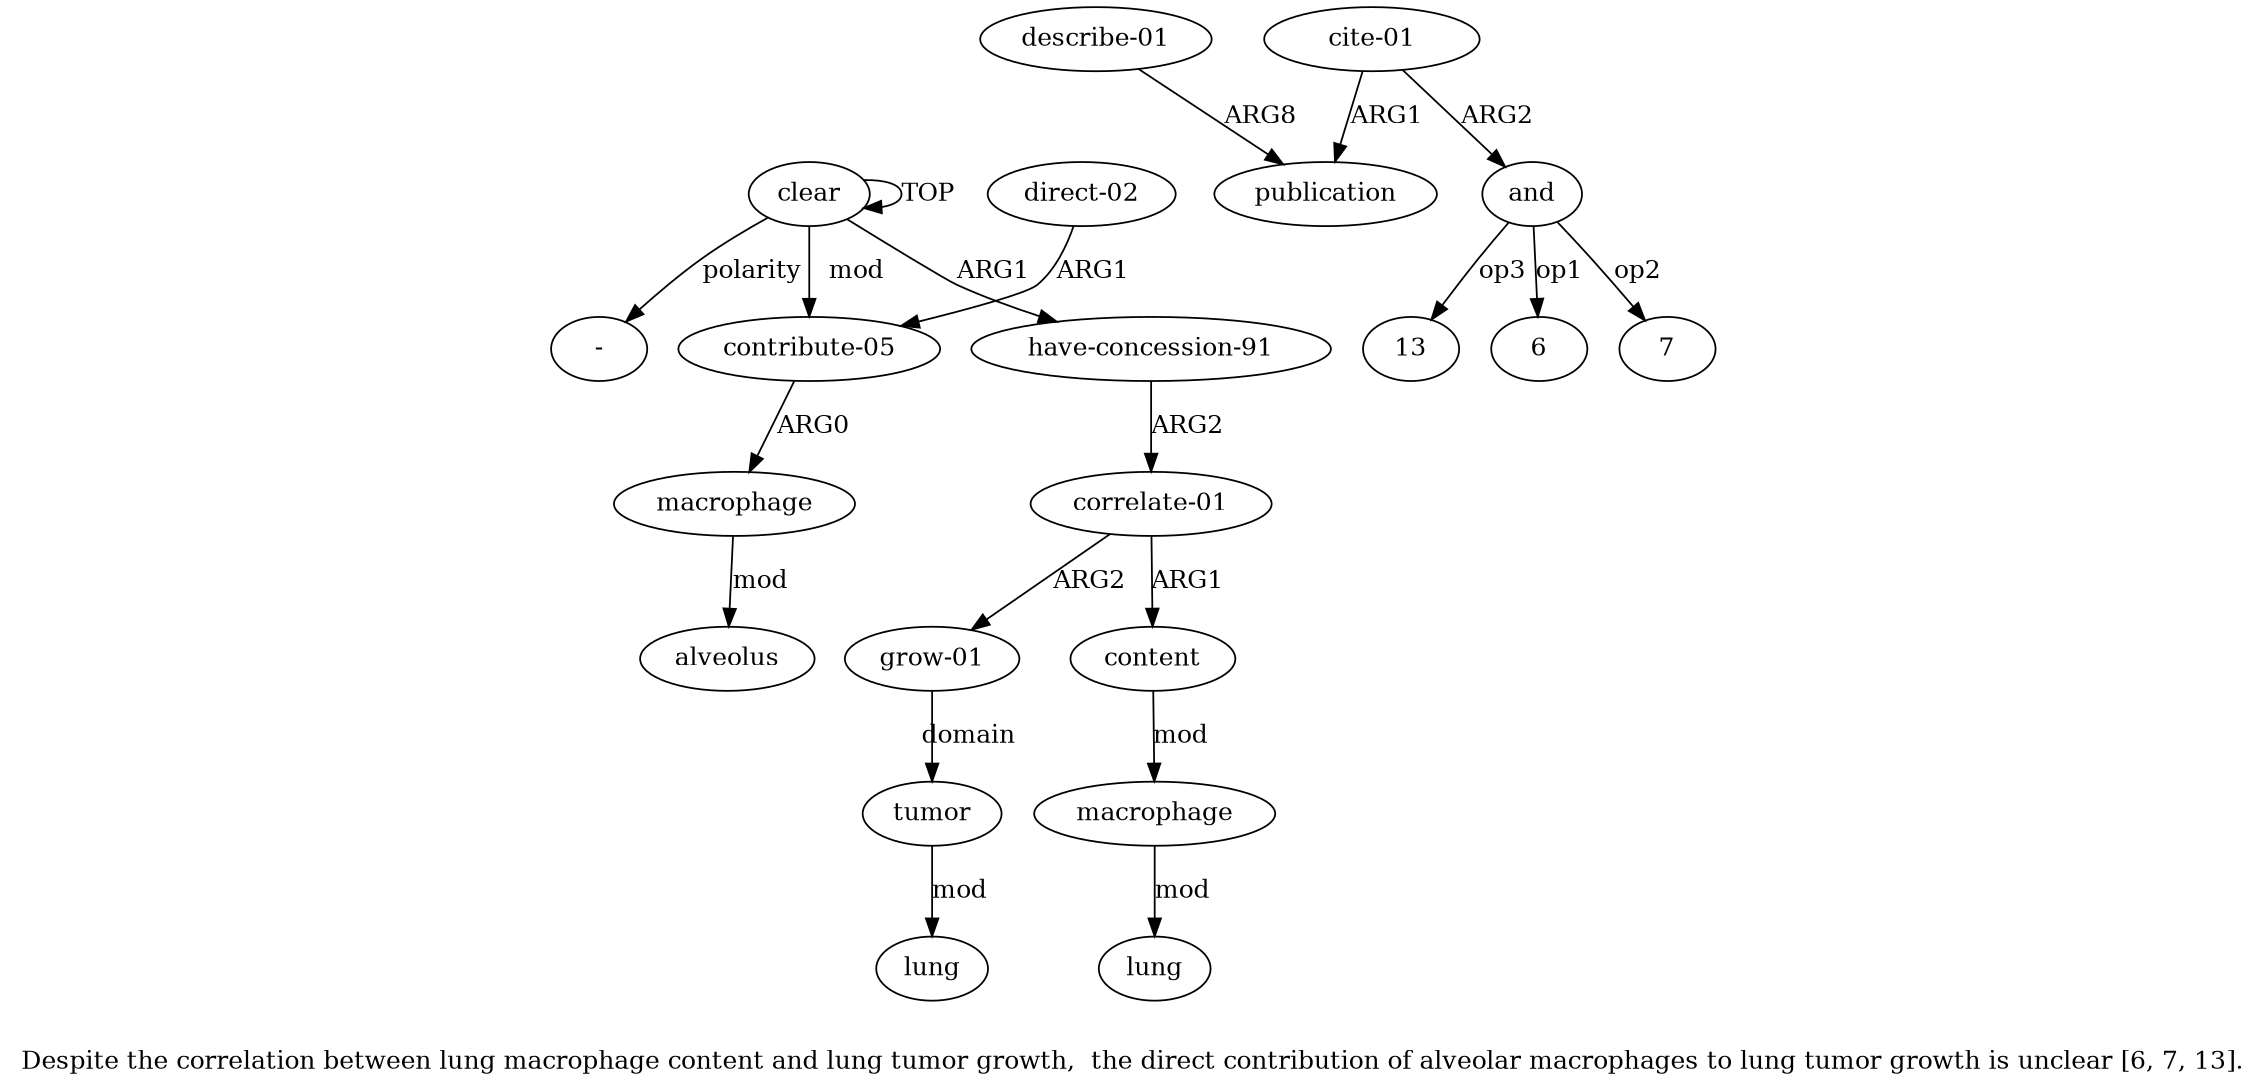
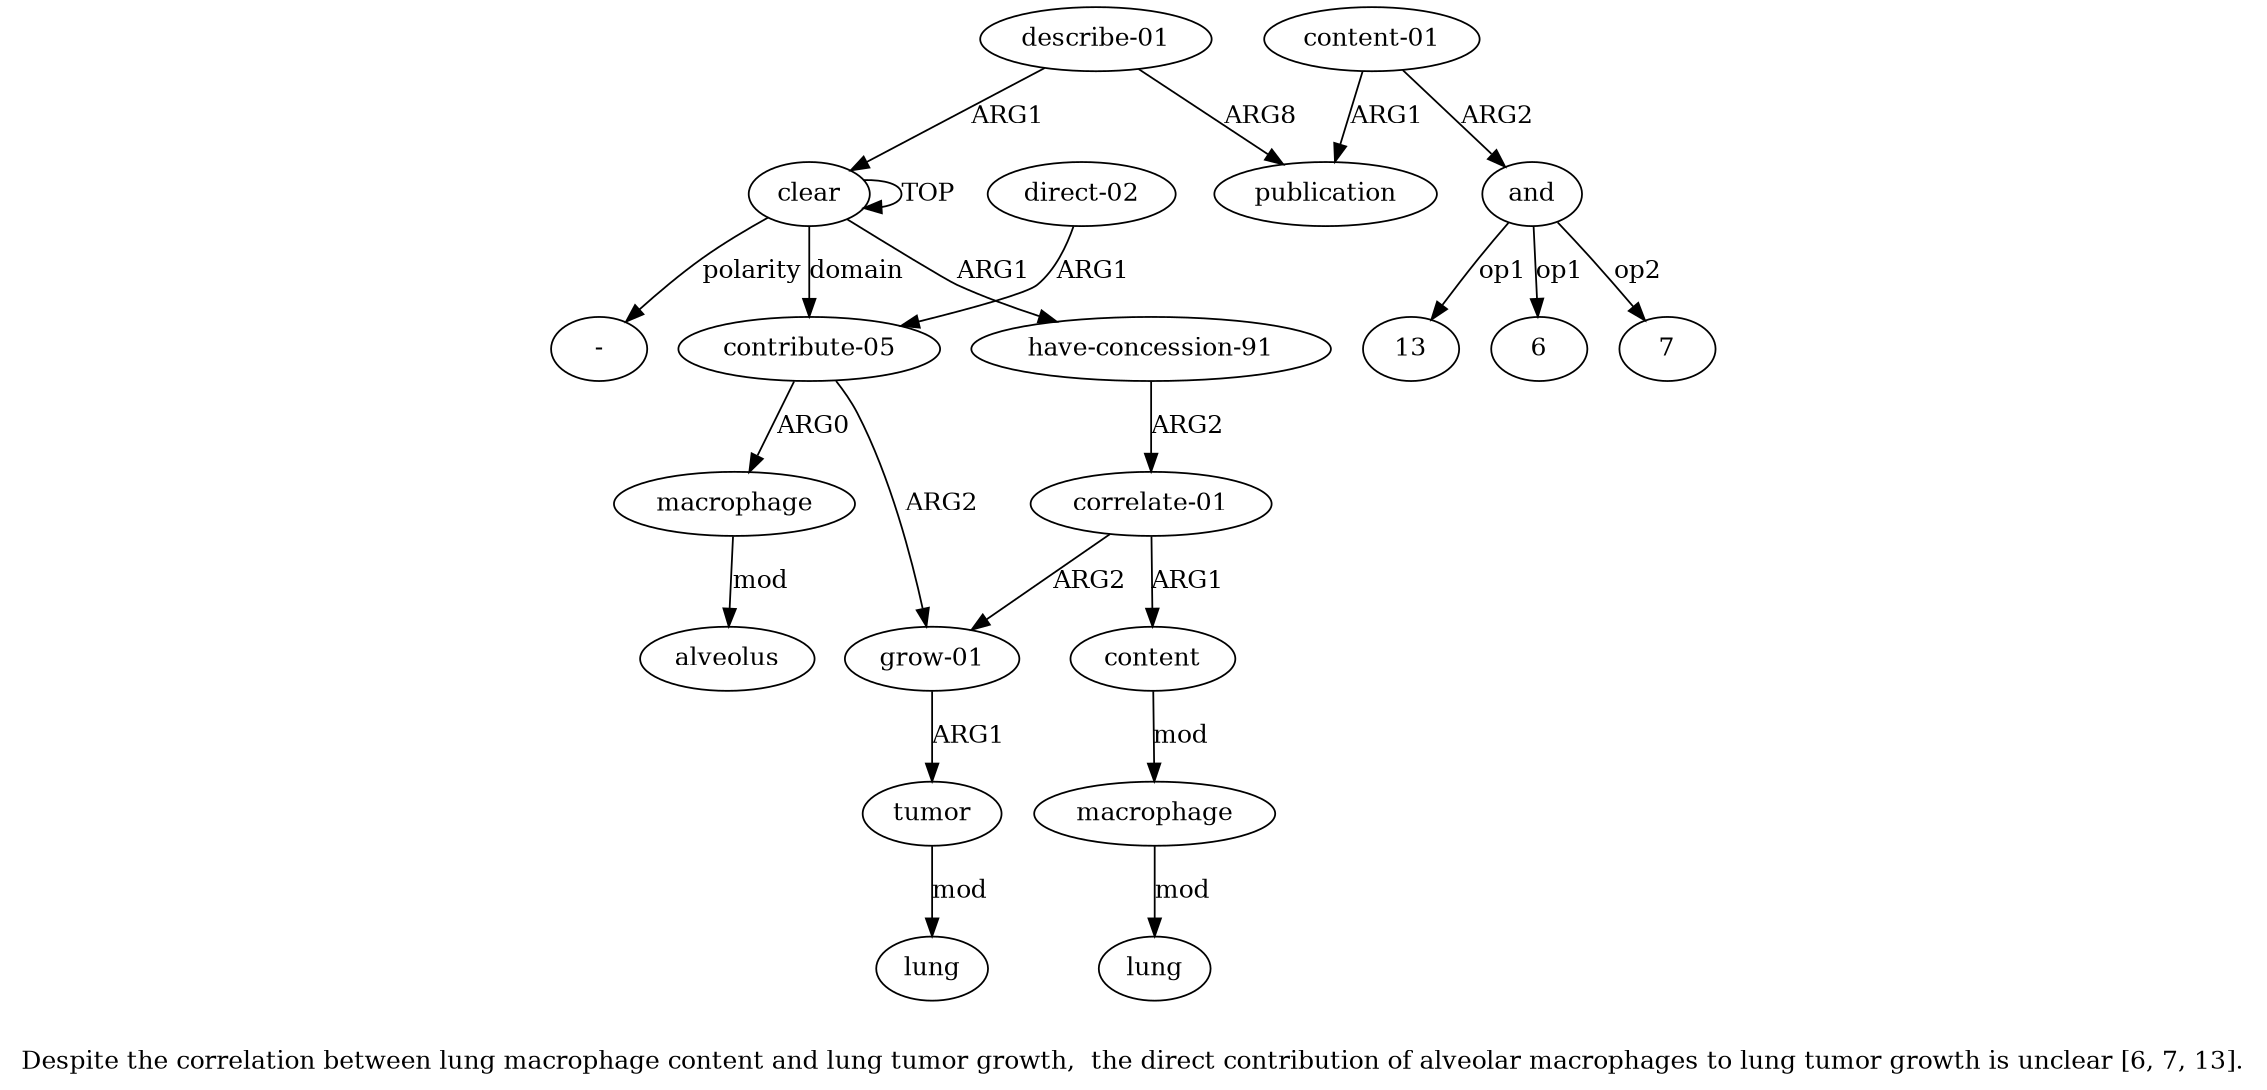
(1372, 39) -> (1372, 39)
none -> (956, 115)
(856, 272) -> (856, 272)
(1503, 272) -> (1503, 272)
none -> (890, 490)
(969, 736) -> (969, 736)
